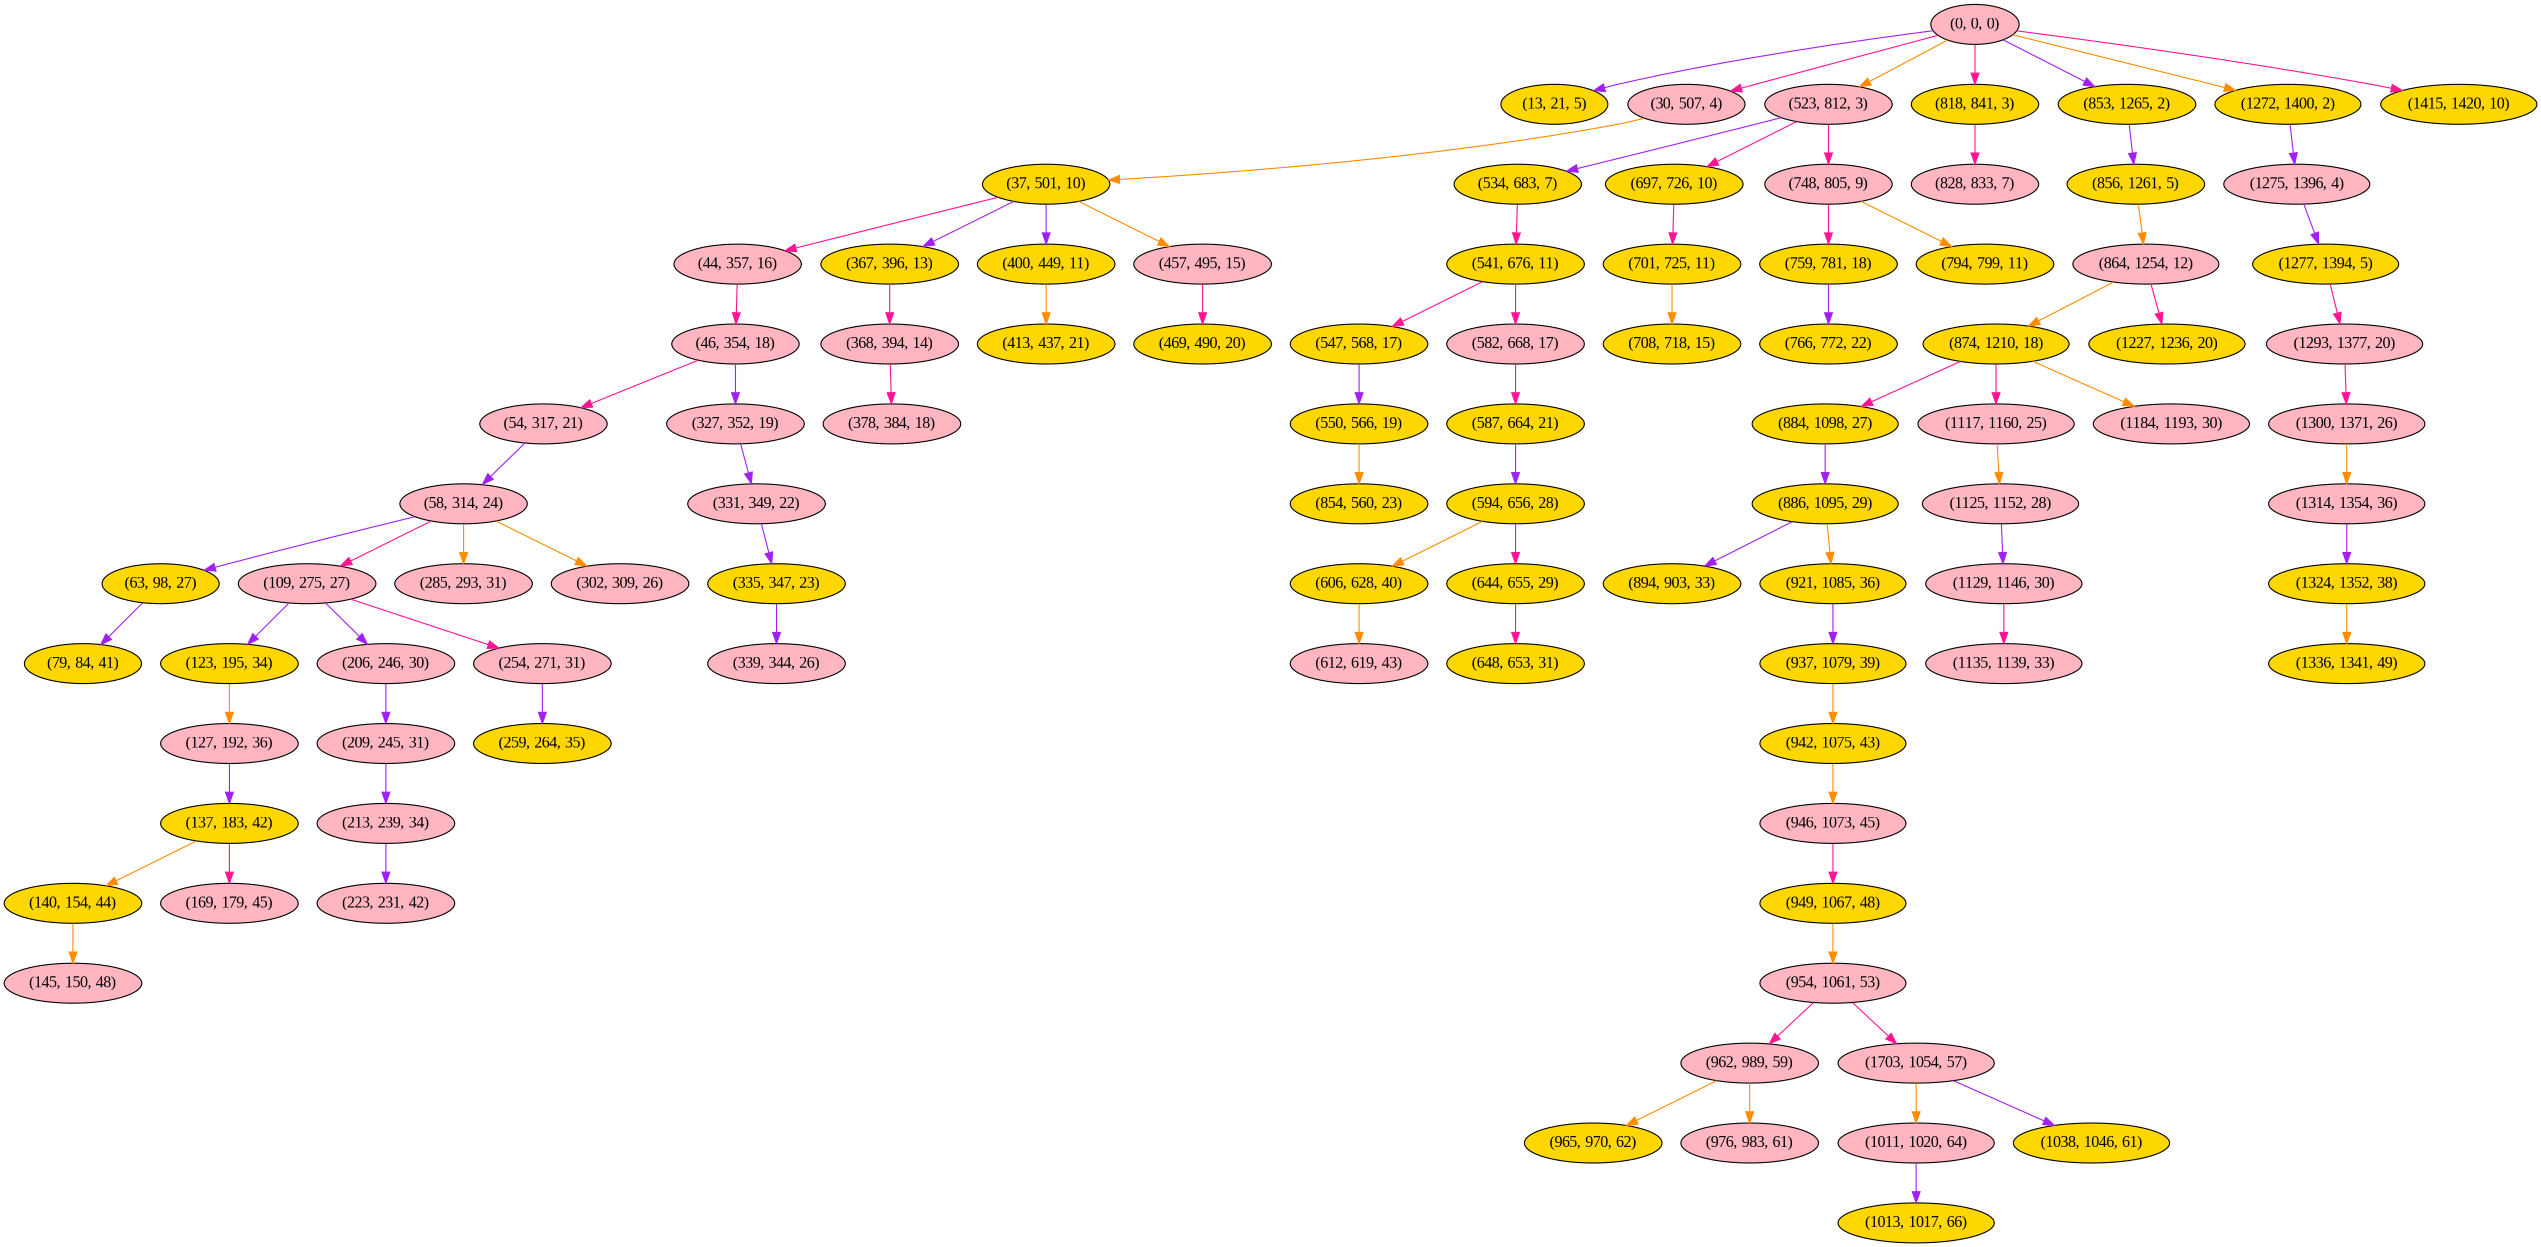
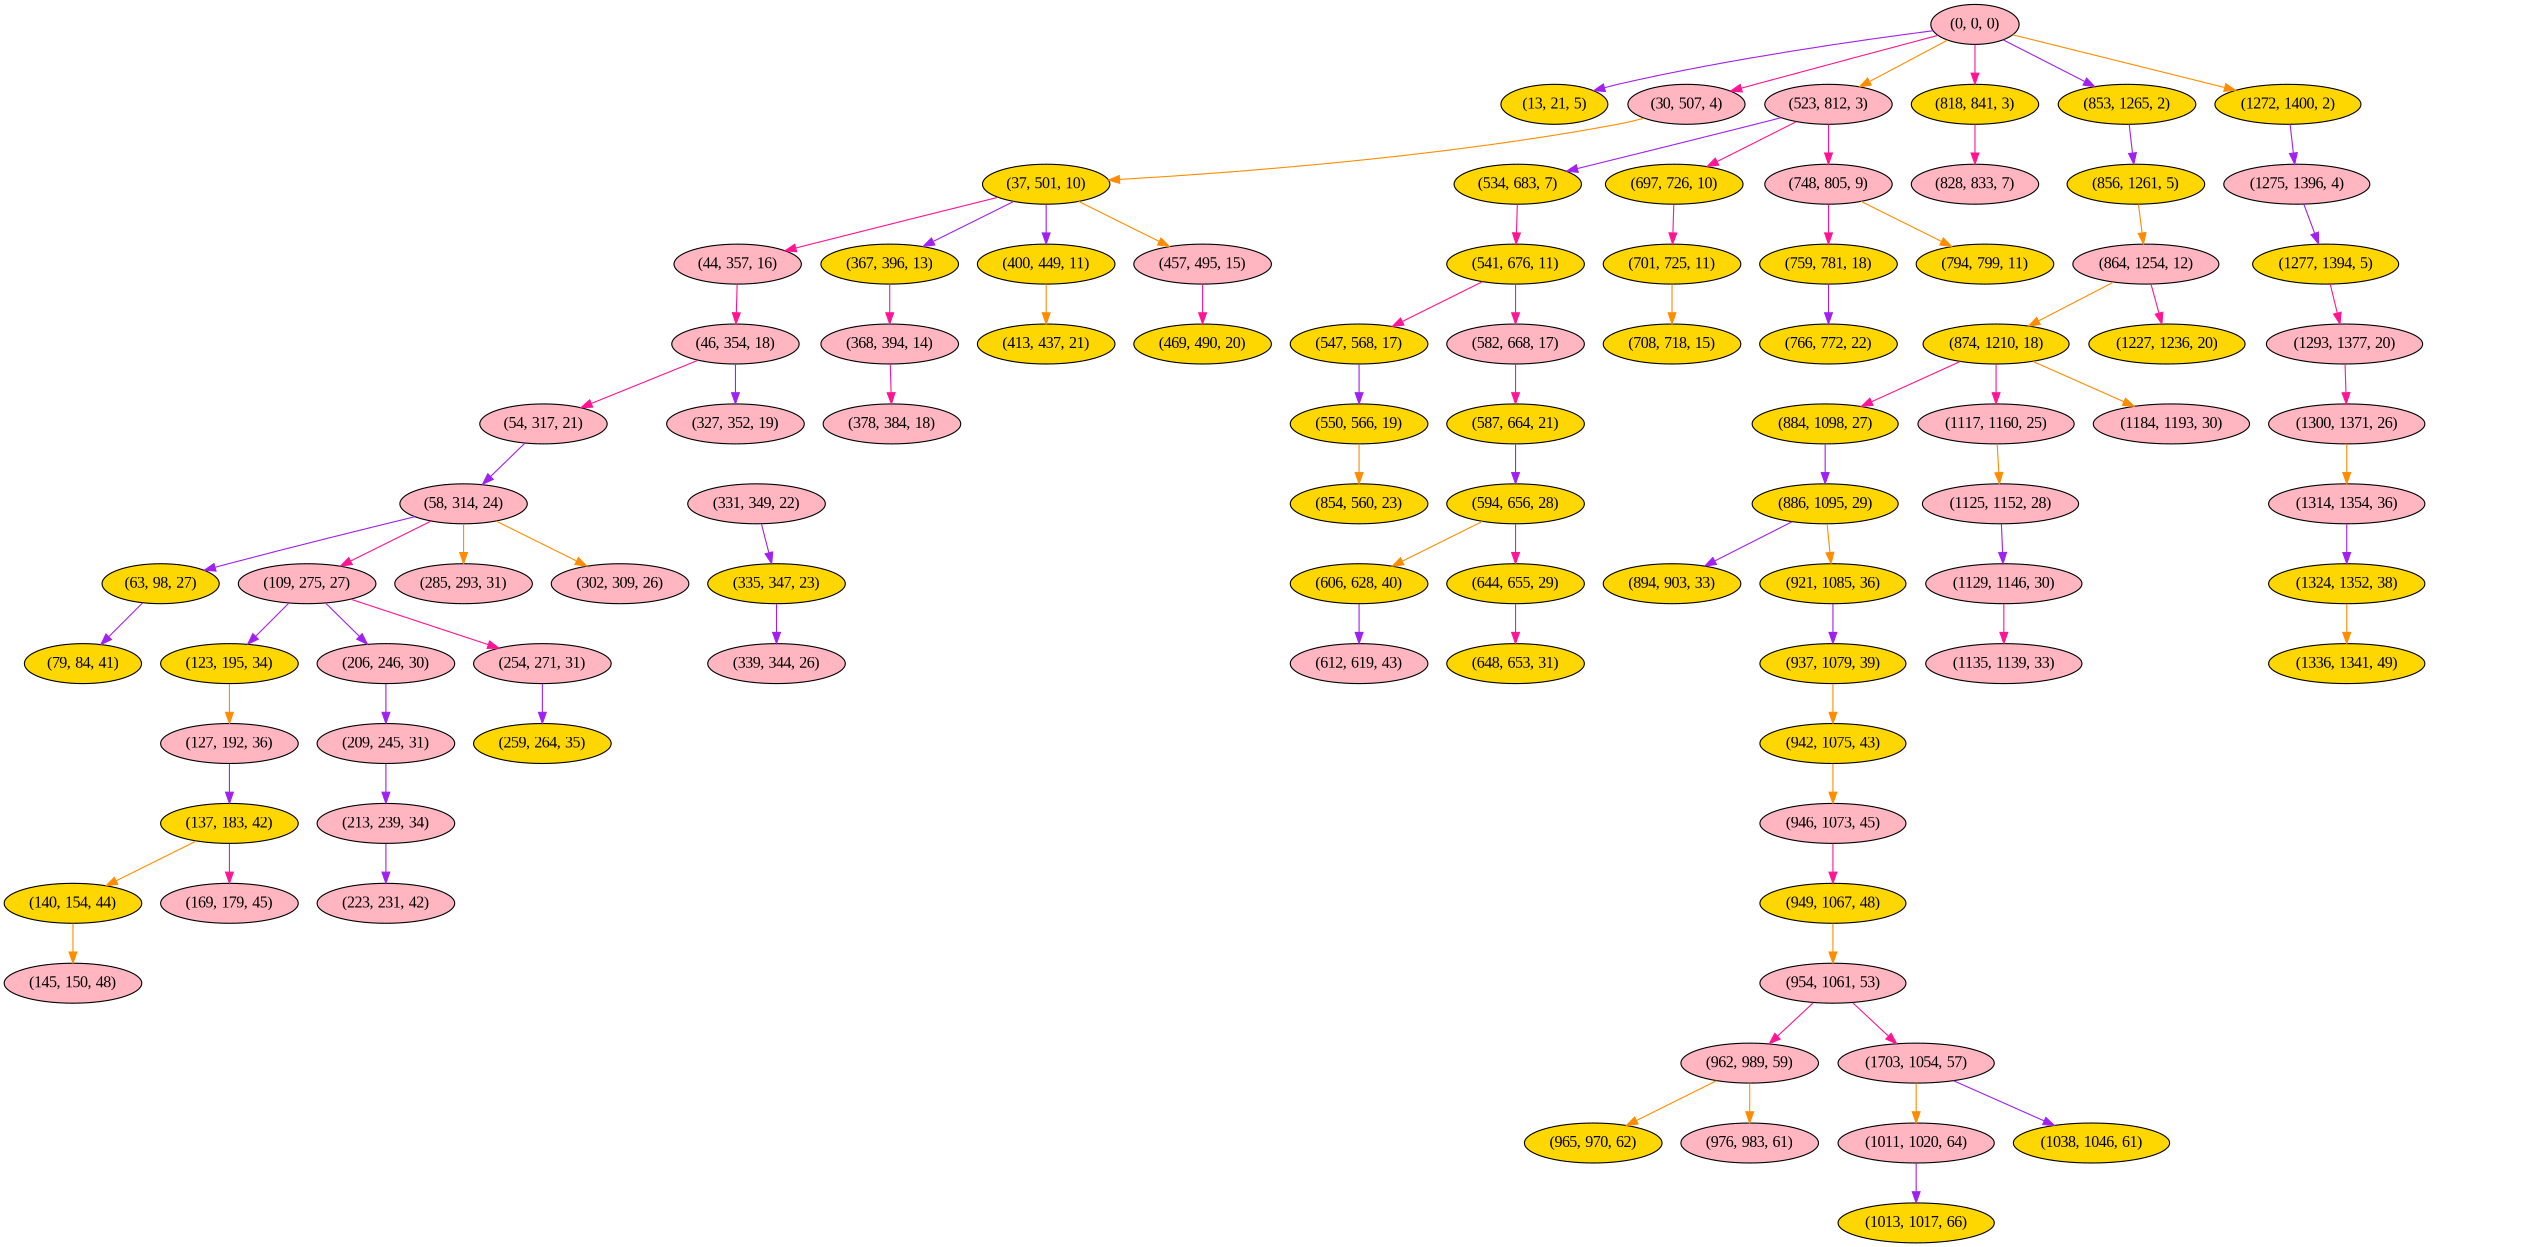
(2459, 104) -> none
(745, 459) -> none
(1359, 618) -> (1359, 618)
